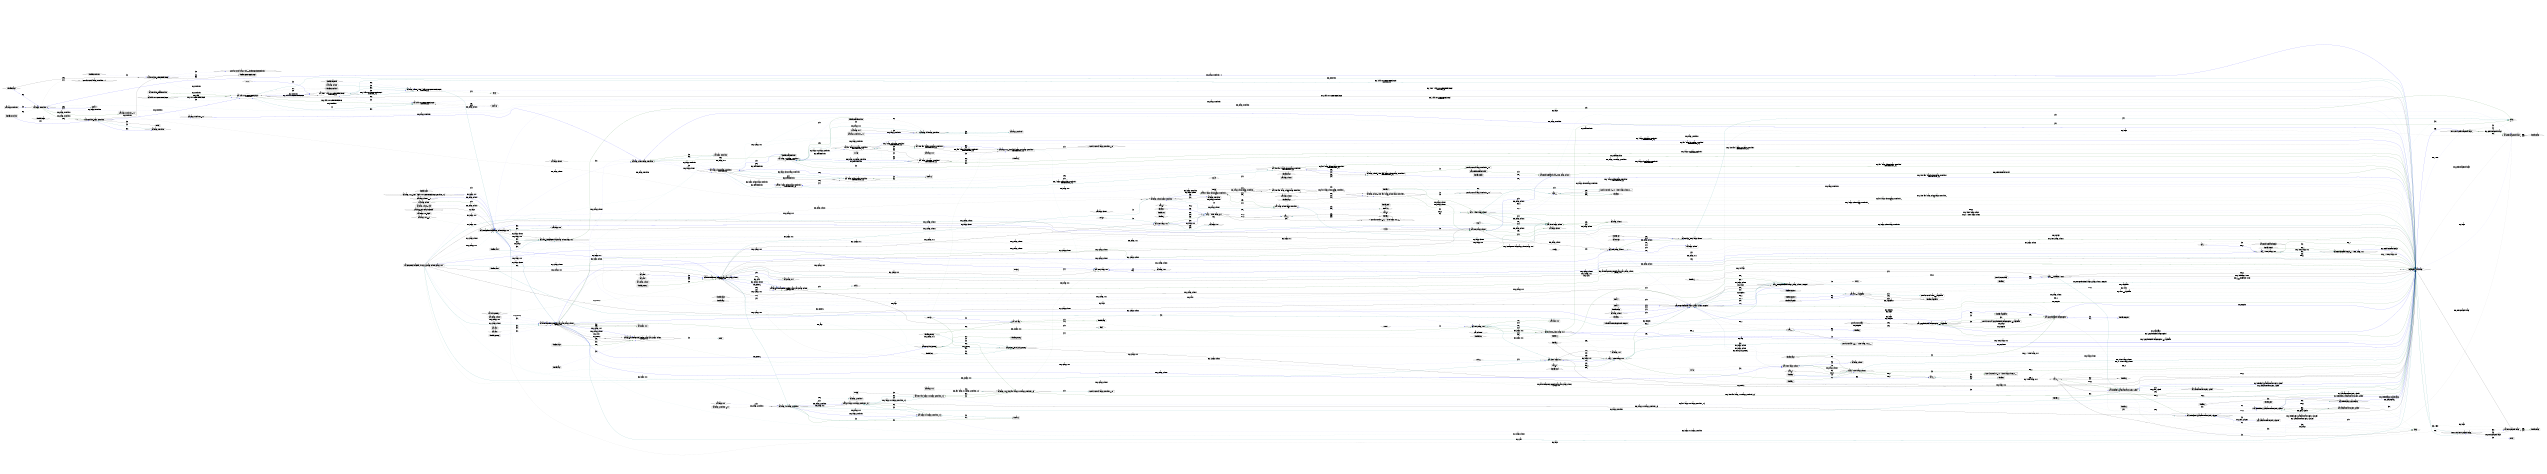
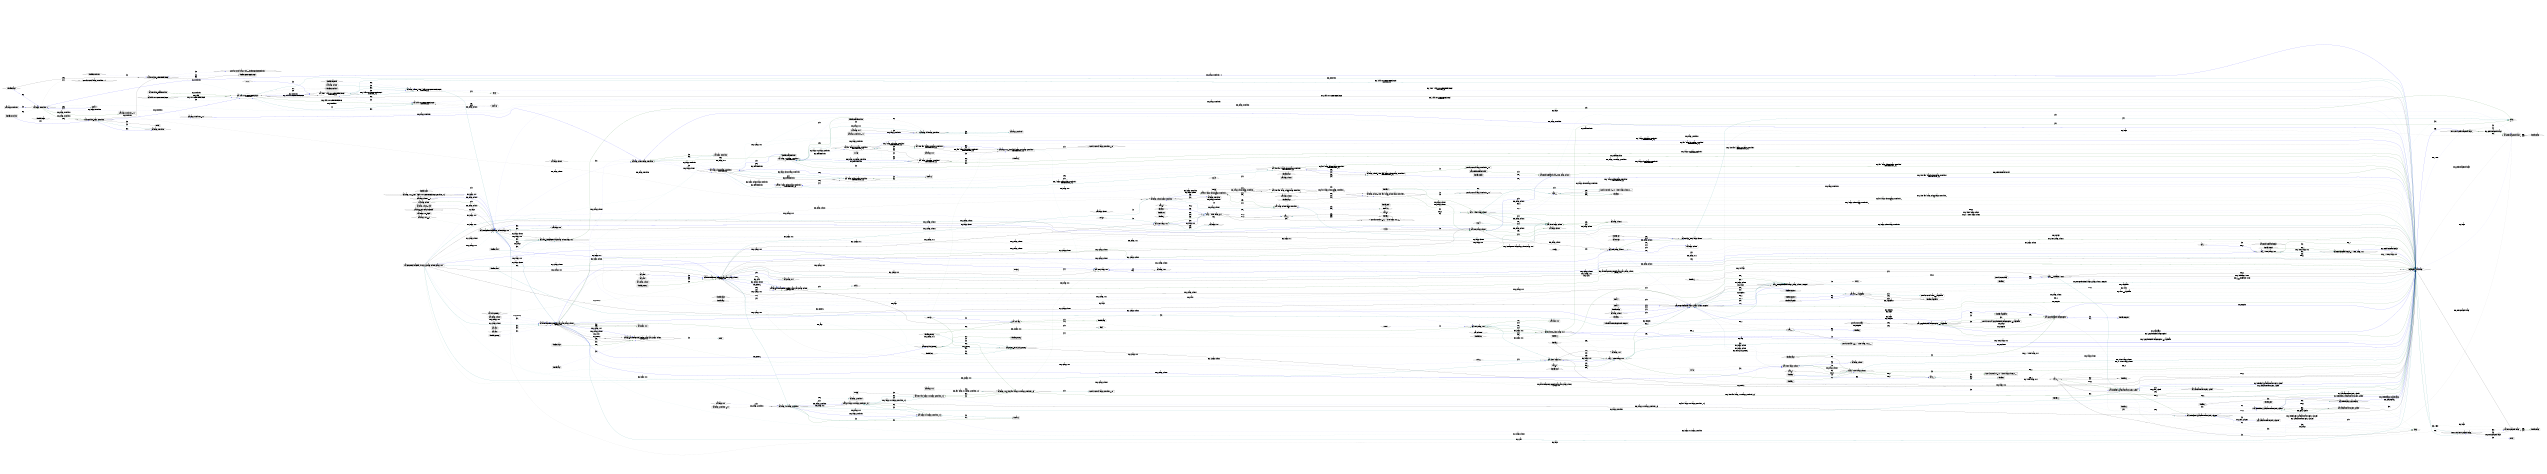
(198, 90) -> (203, 84)
